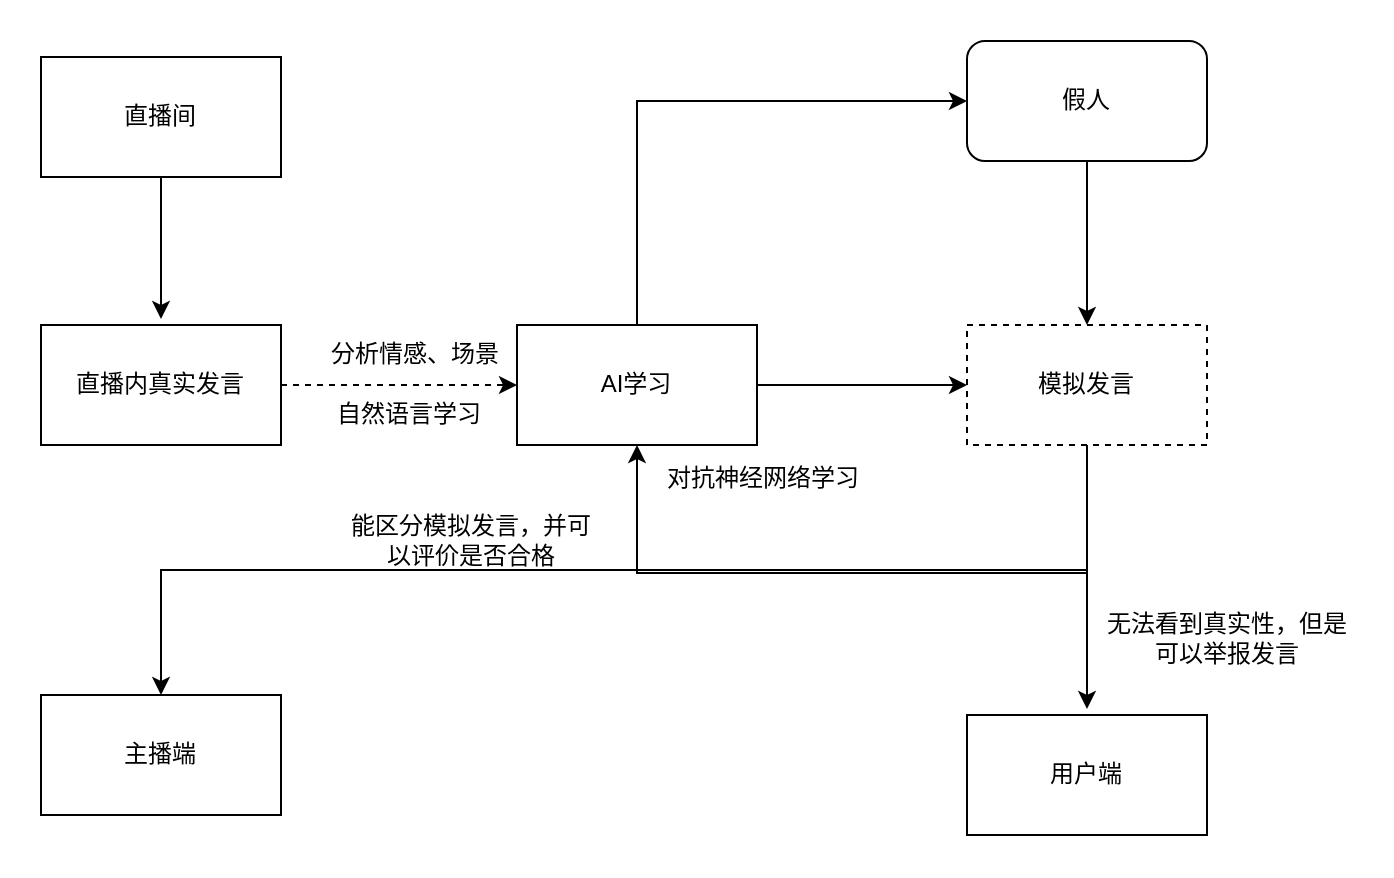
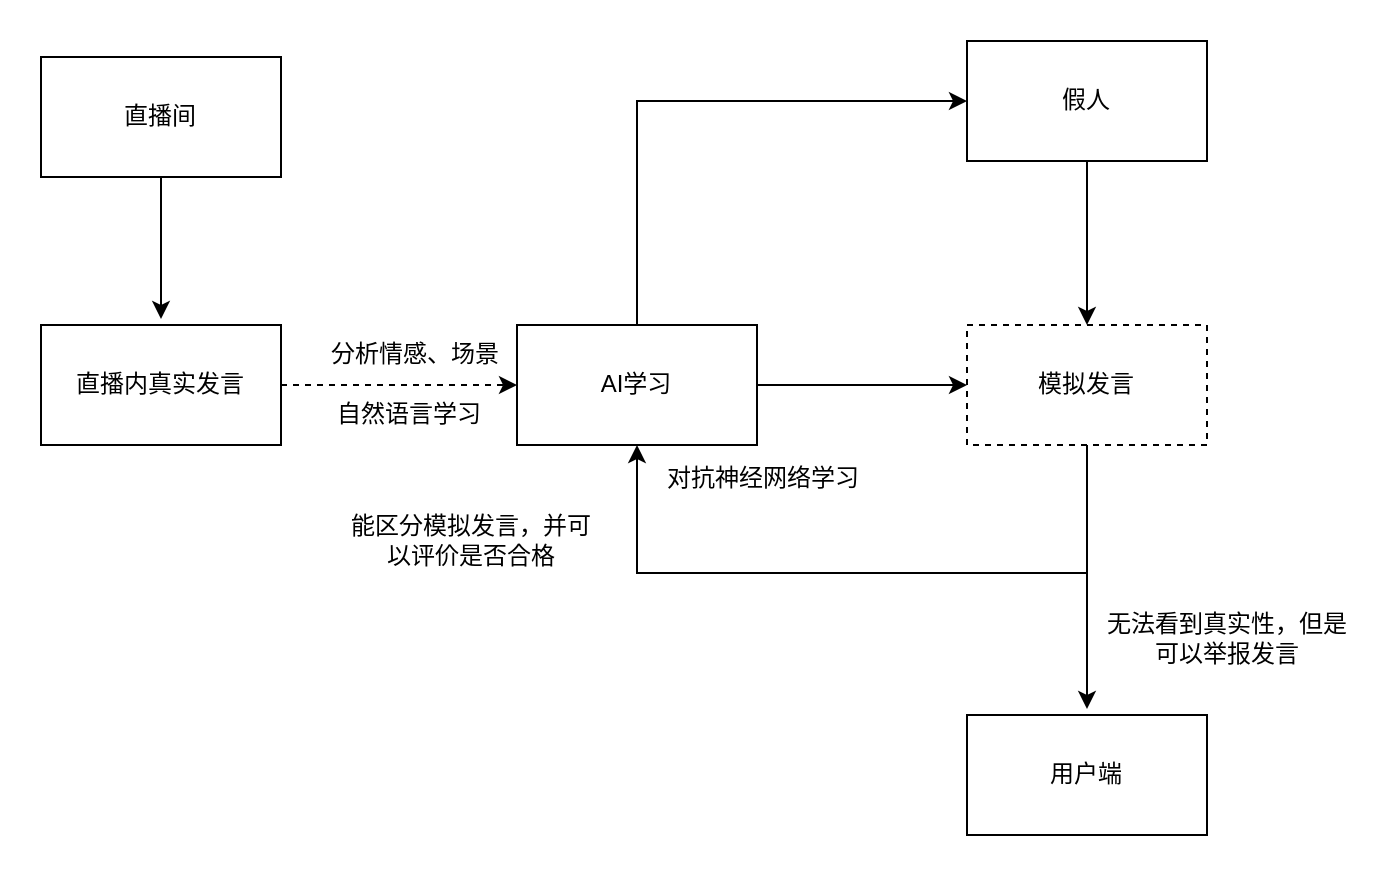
(1087, 101) -> (1087, 101)
(341, 570) -> none
(161, 755) -> none
